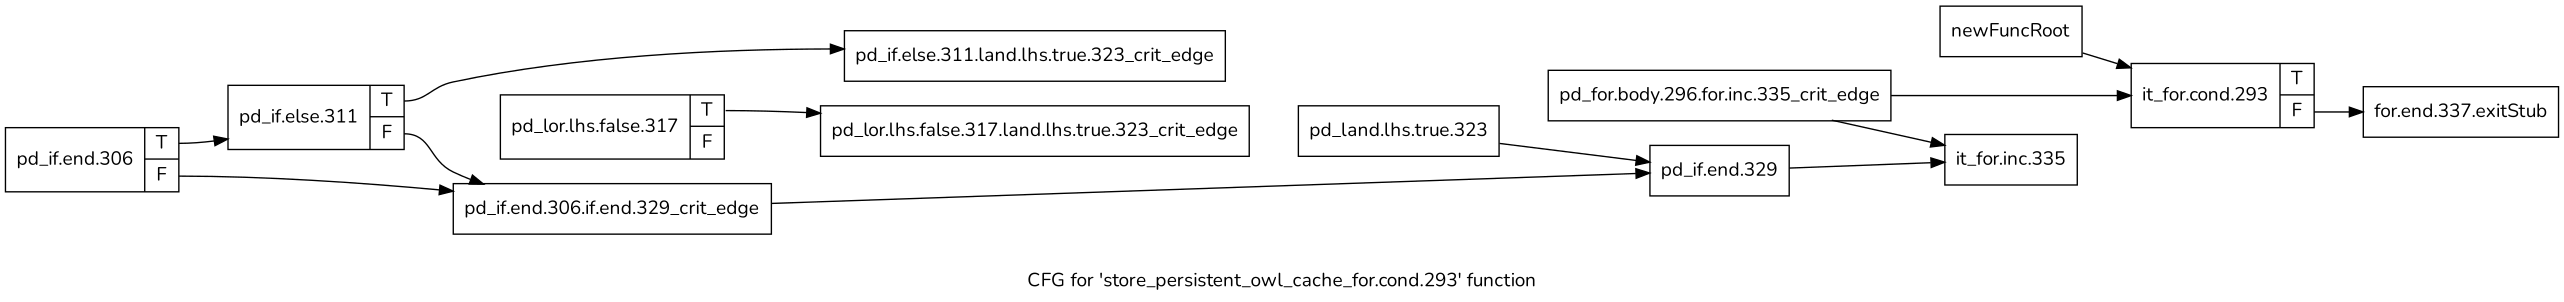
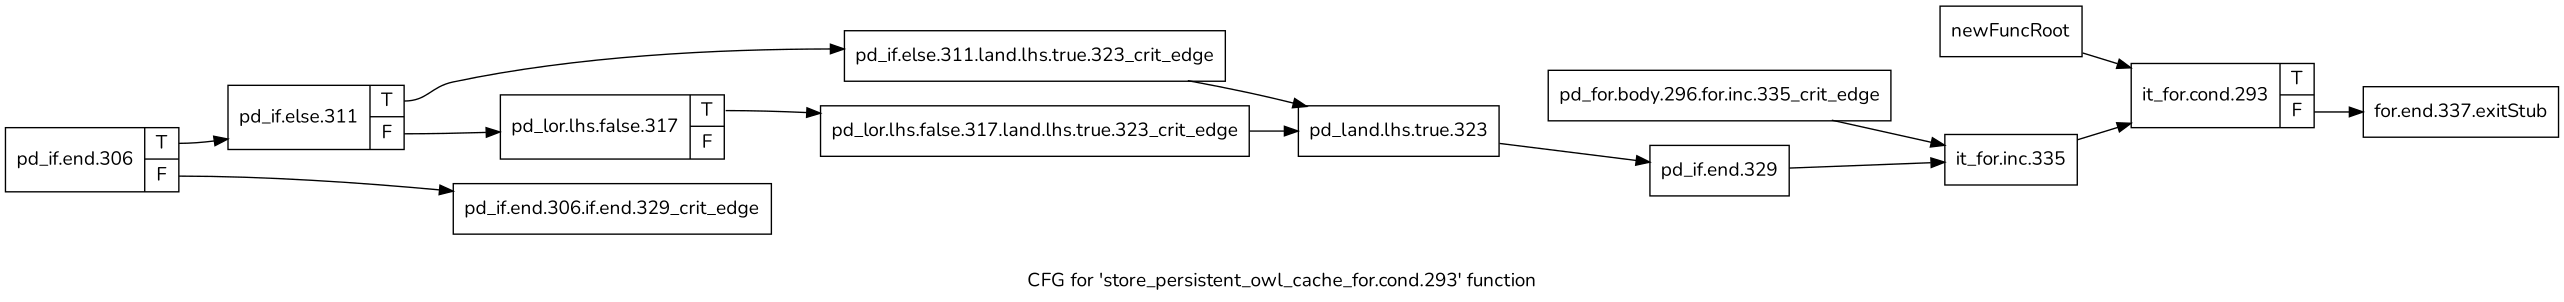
none -> (1241, 91)
(2004, 96) -> (2098, 134)
none -> (1267, 131)
(436, 157) -> (445, 133)
(1204, 188) -> none
